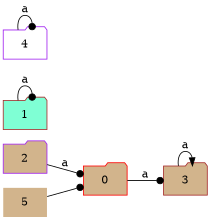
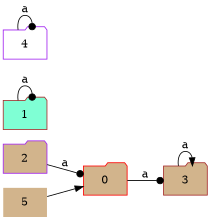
(62, 192) -> (61, 193)
